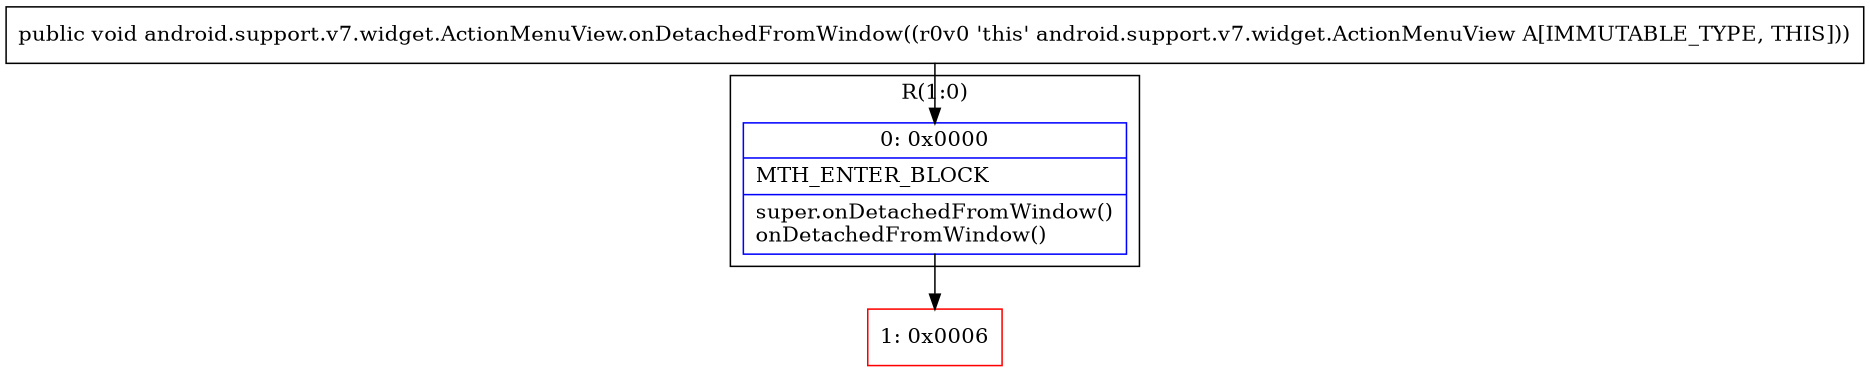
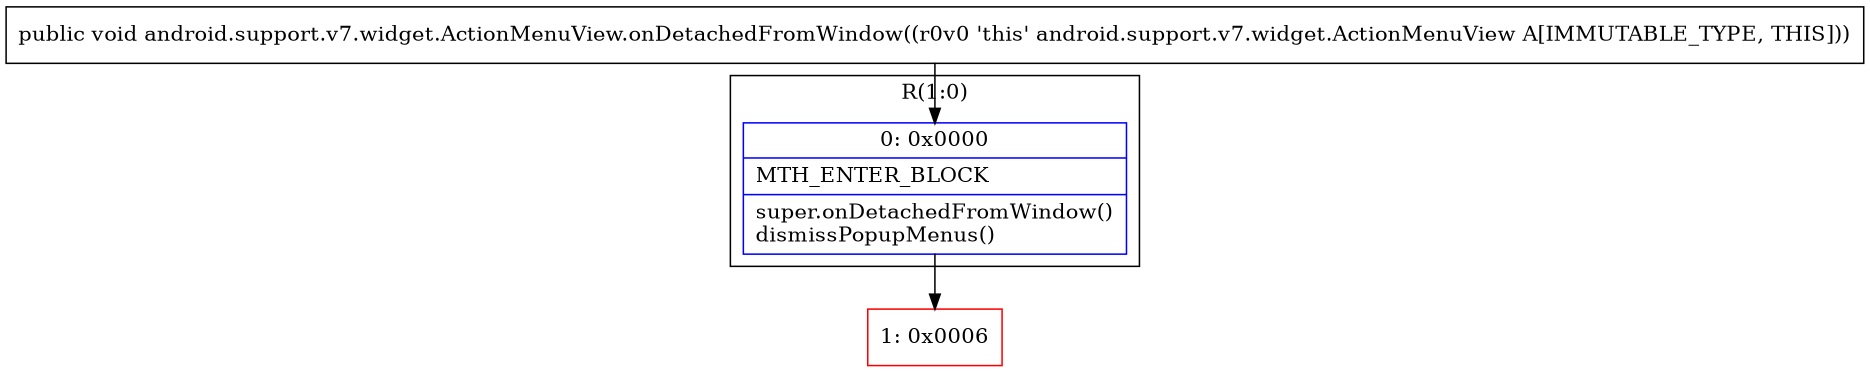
(901, 235) -> (875, 235)
